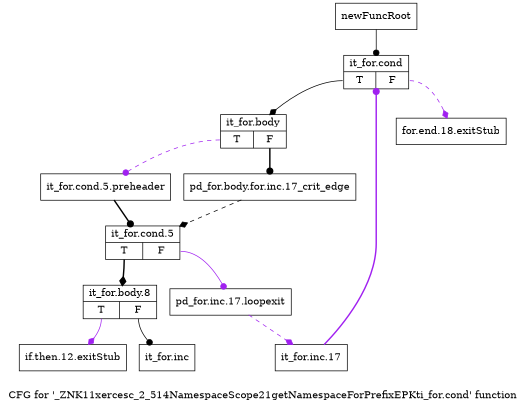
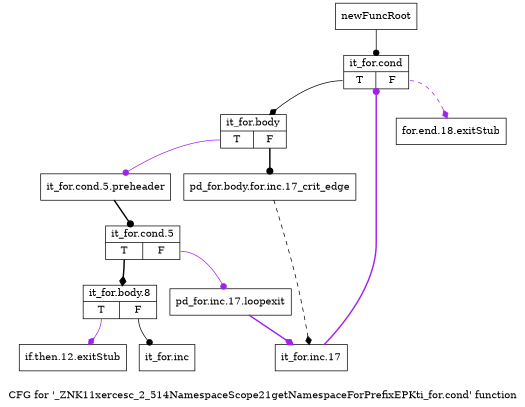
(172, 150) -> (172, 150)
(215, 211) -> (293, 267)
(267, 327) -> (267, 327)
